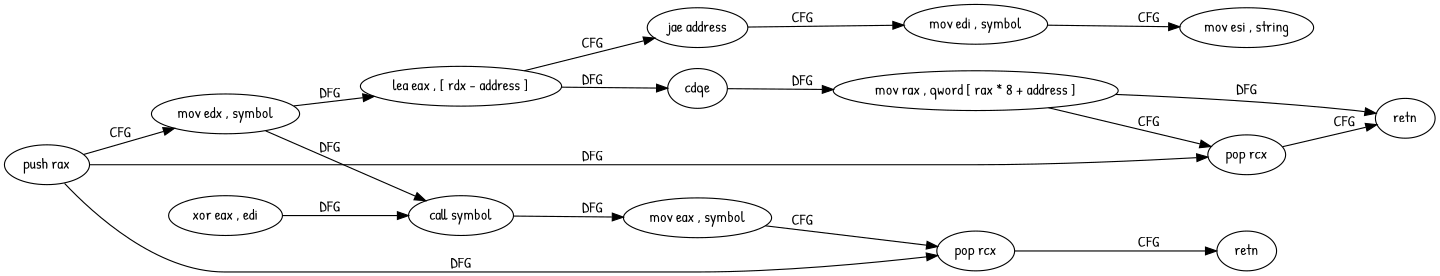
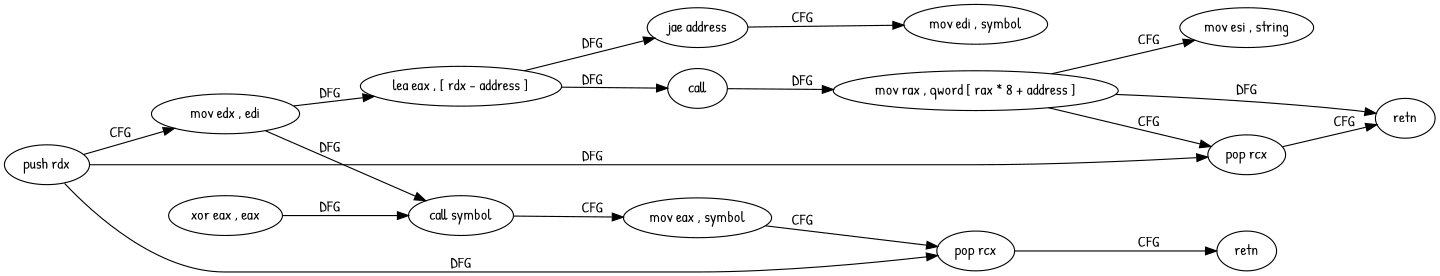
(1108, 26) -> (1118, 59)
(593, 44) -> (593, 44)
(698, 88) -> (698, 88)
(226, 114) -> (226, 114)
(47, 165) -> (47, 165)
(593, 208) -> (593, 208)
(226, 216) -> (226, 216)
